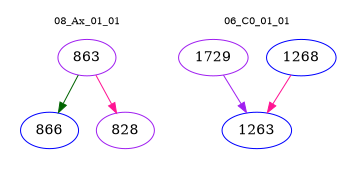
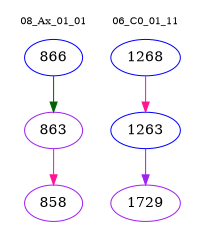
(257, 22) -> (146, 22)
(71, 89) -> (54, 89)
(232, 89) -> (146, 162)
(125, 130) -> (54, 203)
